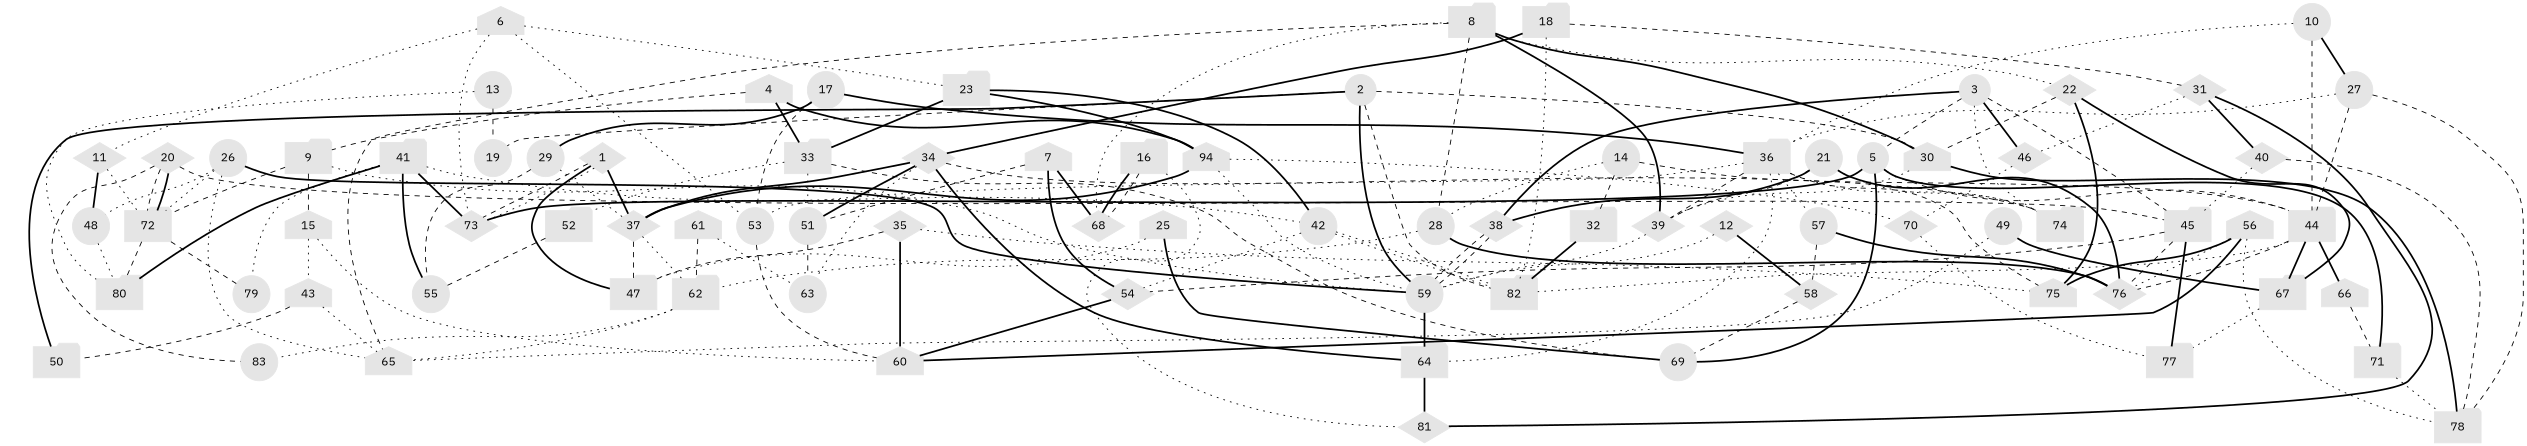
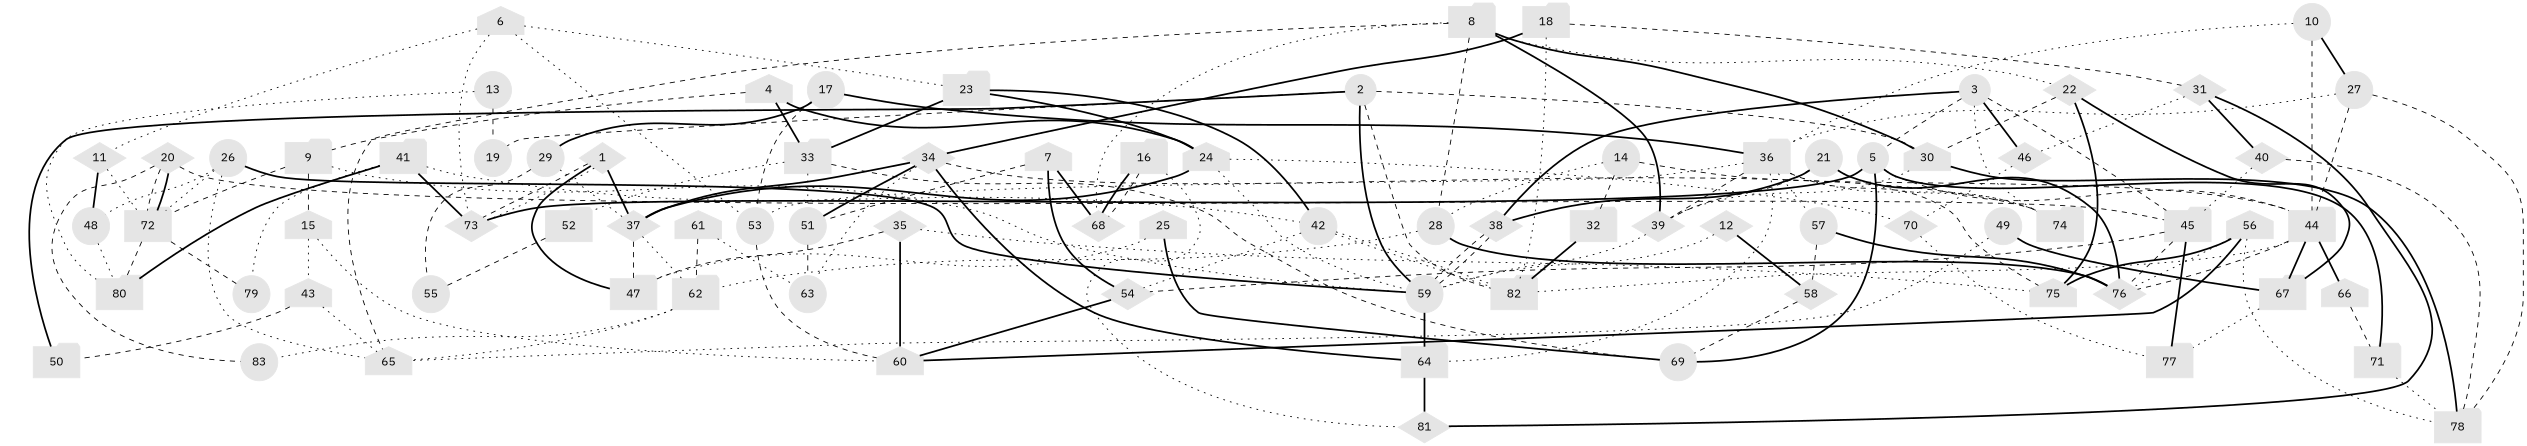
(1206, 158) -> (1206, 158)
(406, 227) -> none
